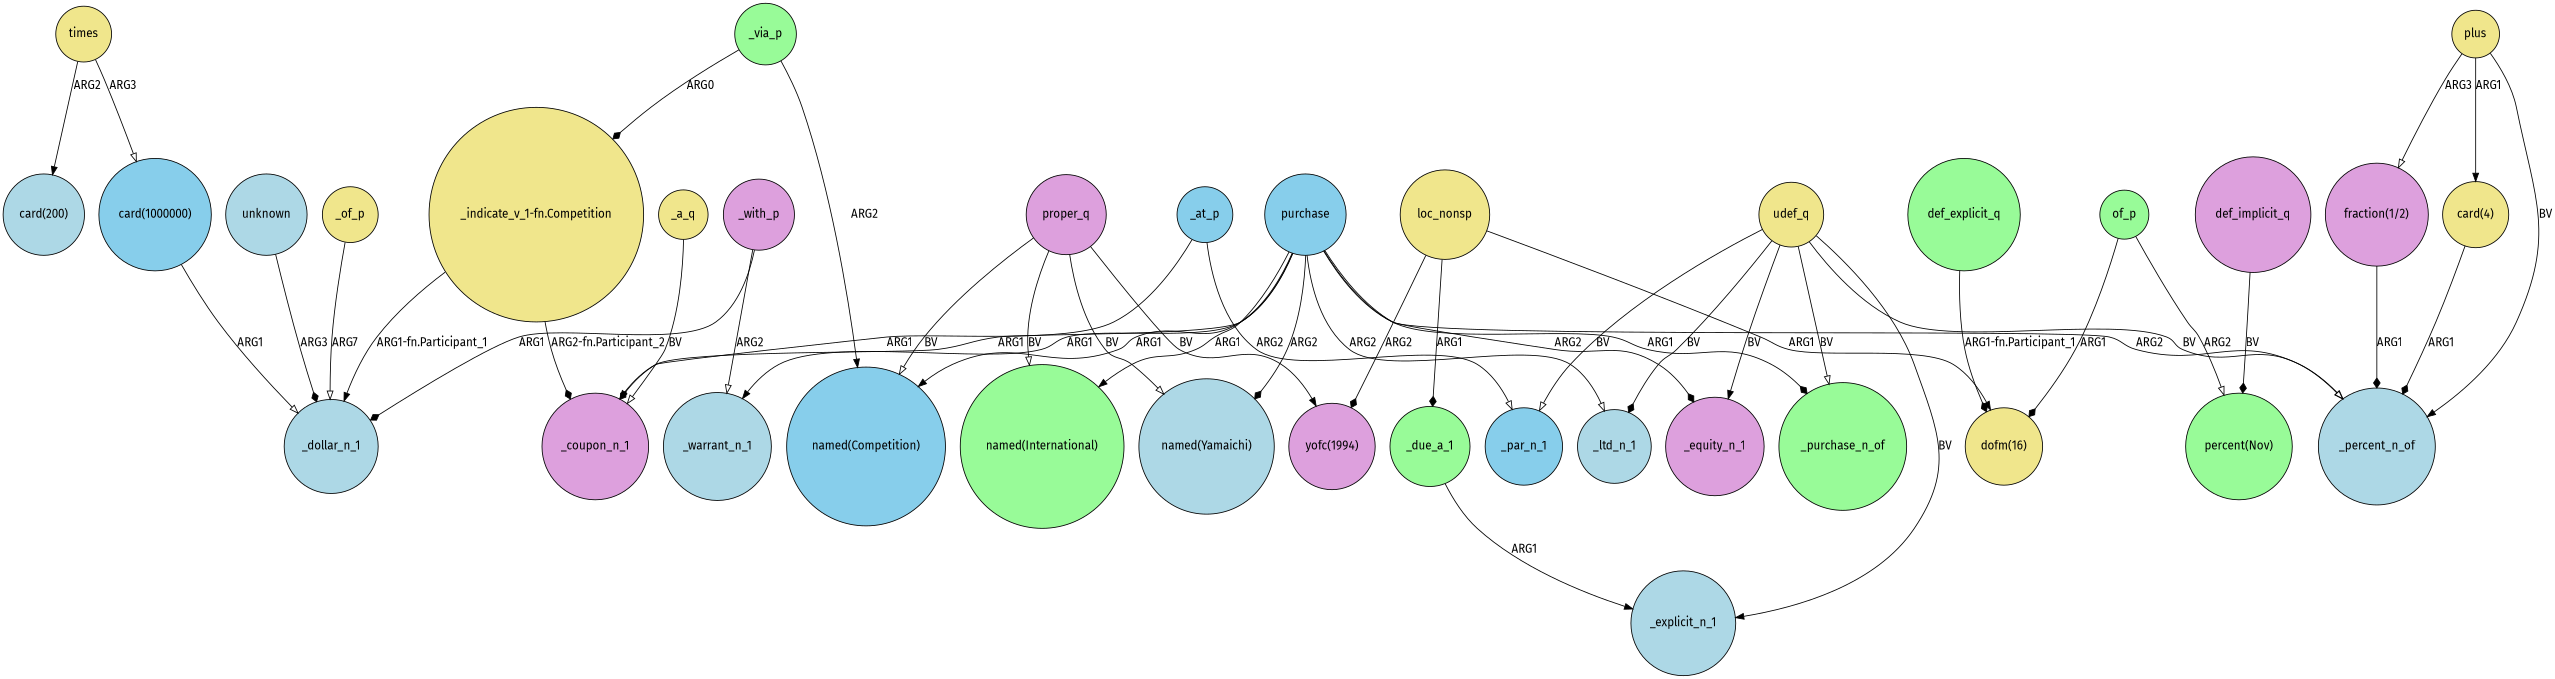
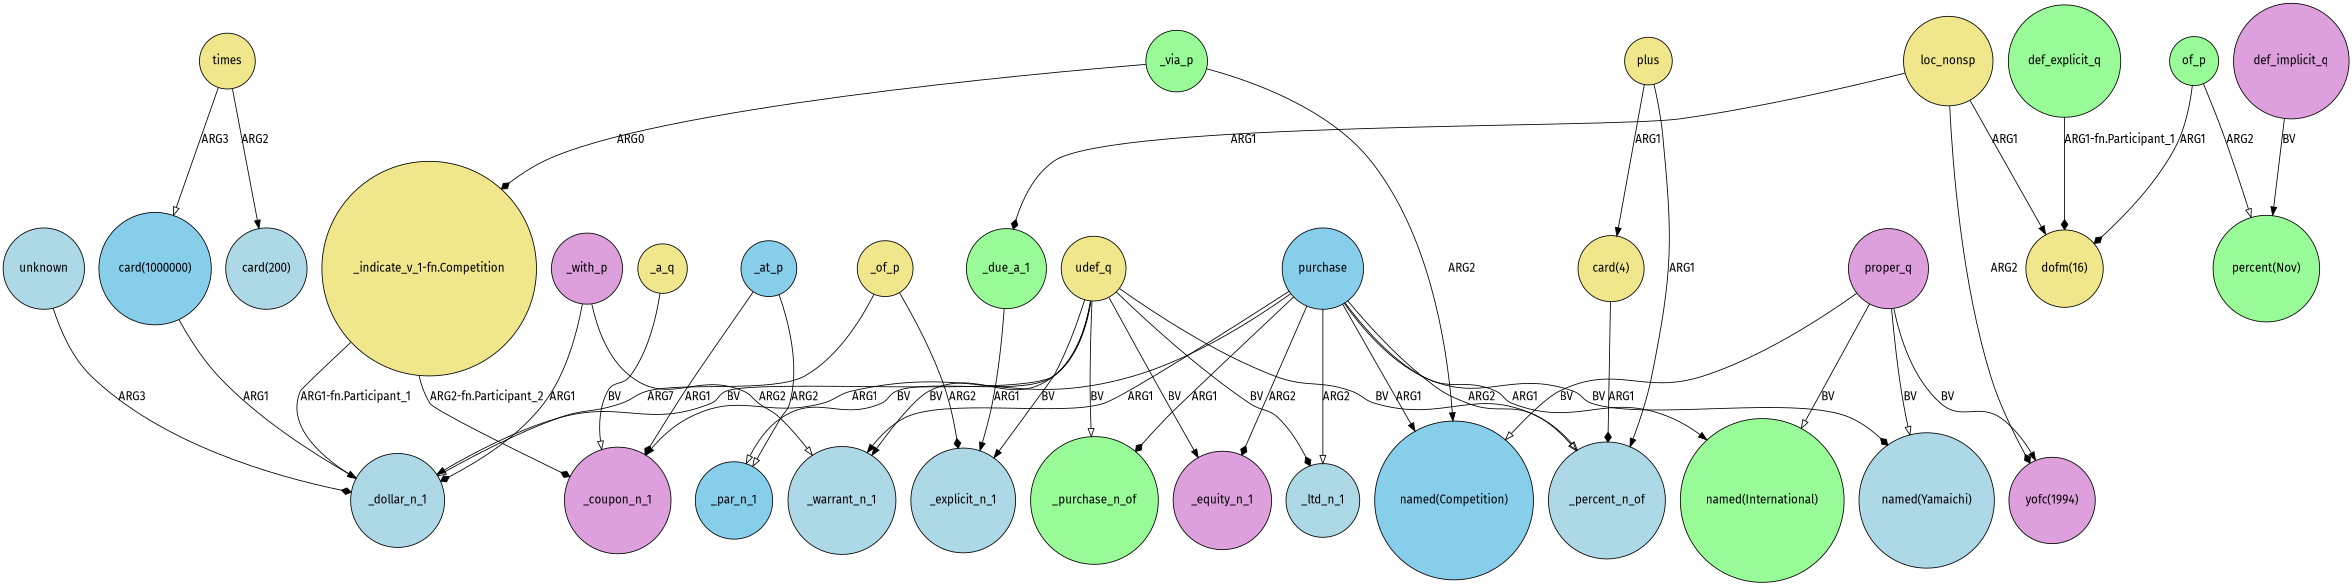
(2377, 215) -> none
(2545, 215) -> (1682, 269)
(2247, 328) -> (2279, 163)
(1304, 343) -> (1599, 397)
none -> (935, 363)
none -> (801, 386)
none -> (925, 394)
